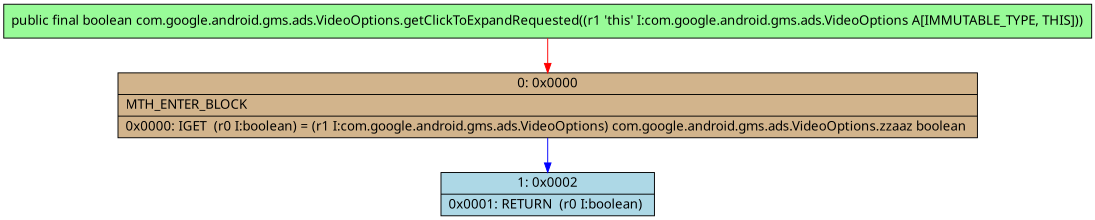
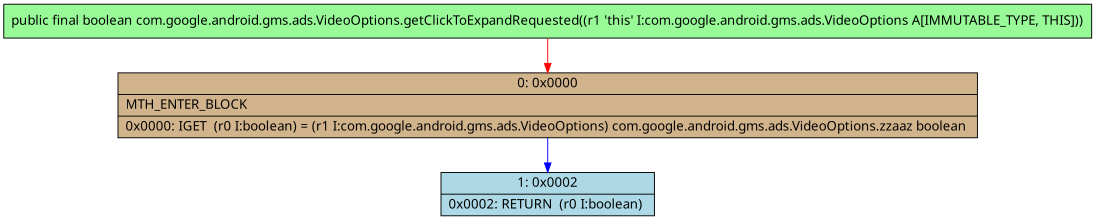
(548, 205) -> (548, 205)
